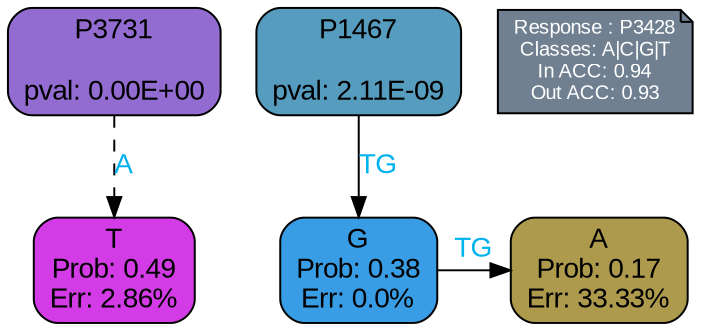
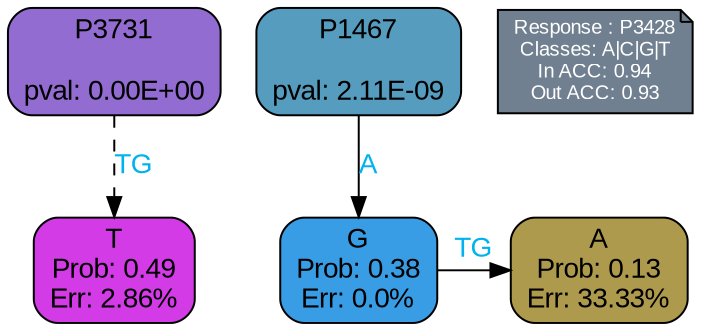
(124, 166) -> (134, 166)
(379, 166) -> (369, 166)
(599, 270) -> (599, 270)
